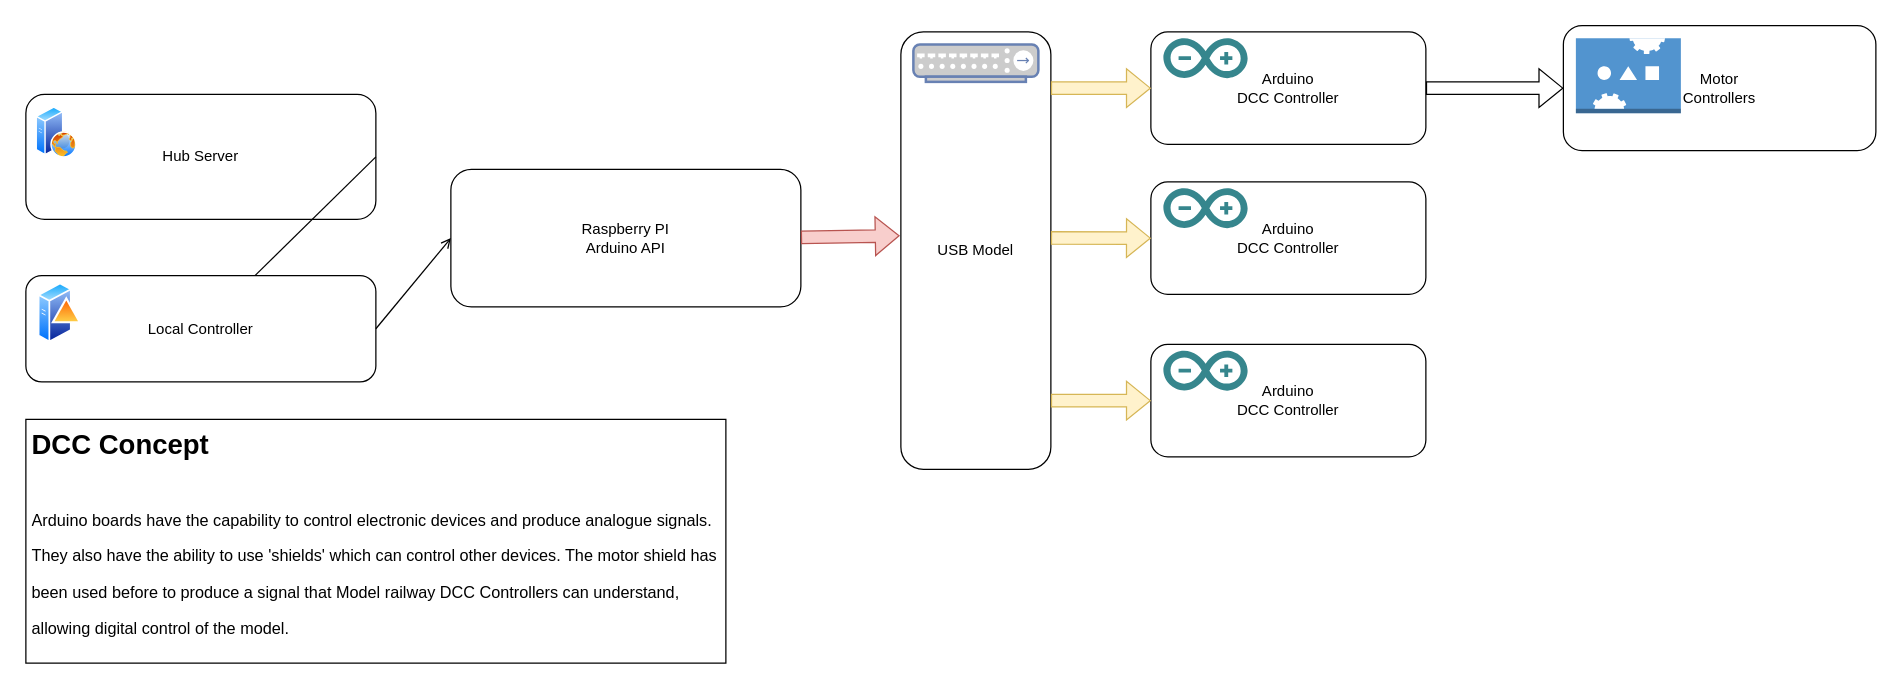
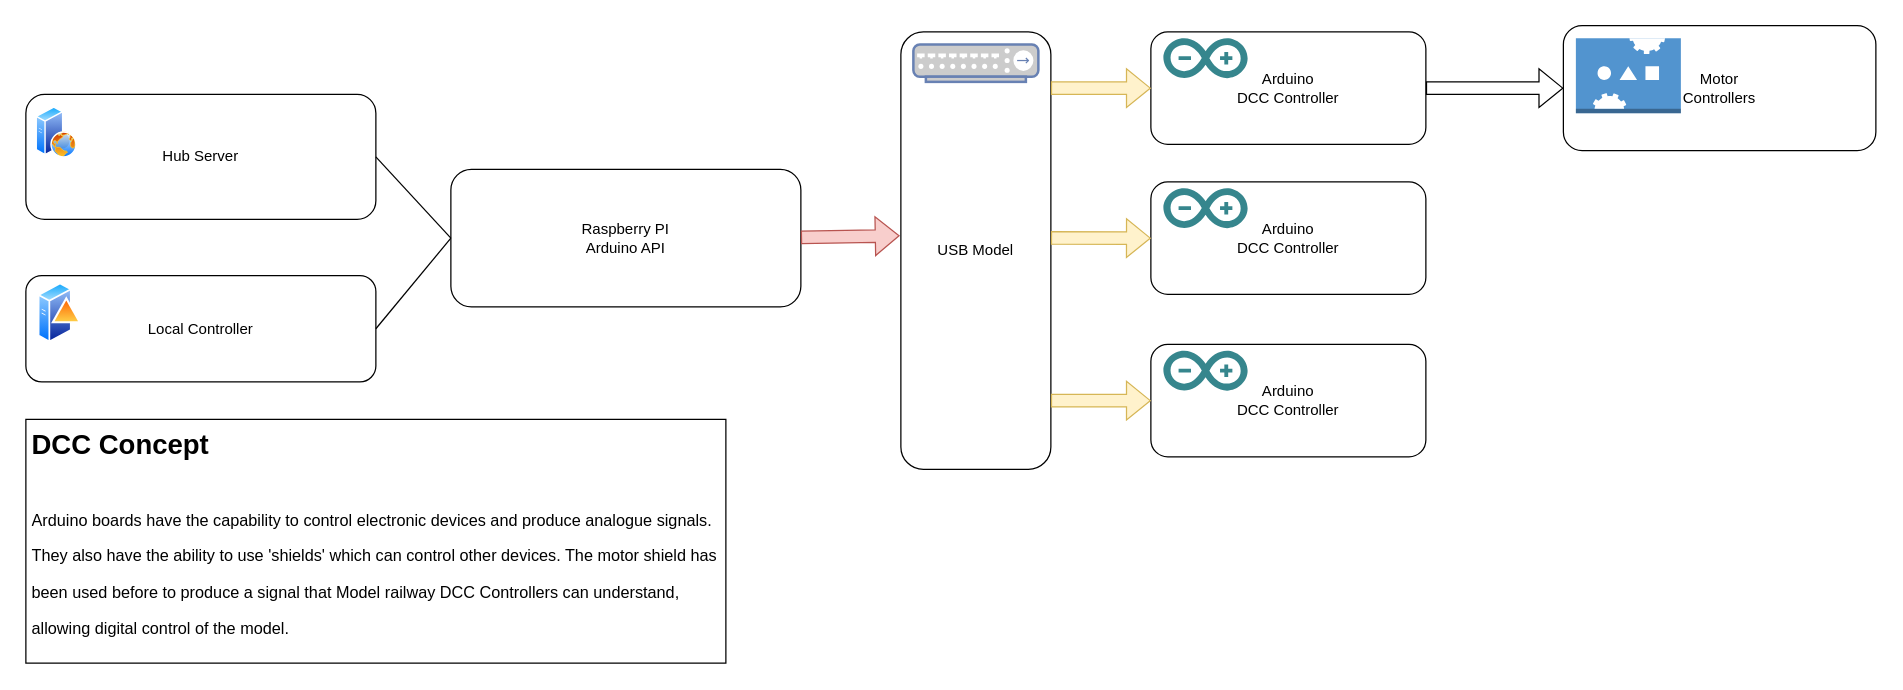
(316, 216) -> (413, 198)
(447, 243) -> (447, 242)
